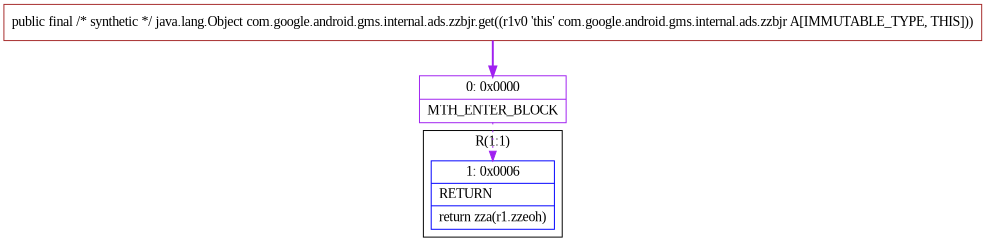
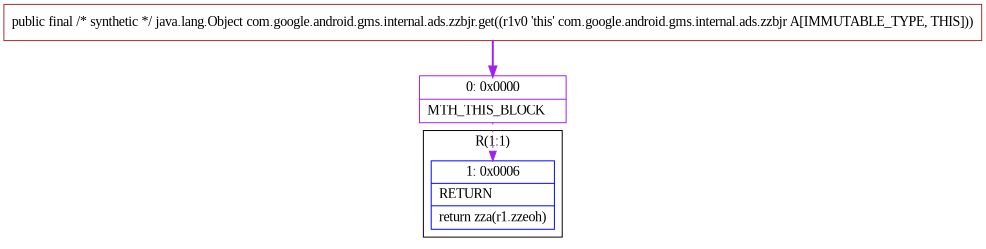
(493, 110) -> (486, 110)
